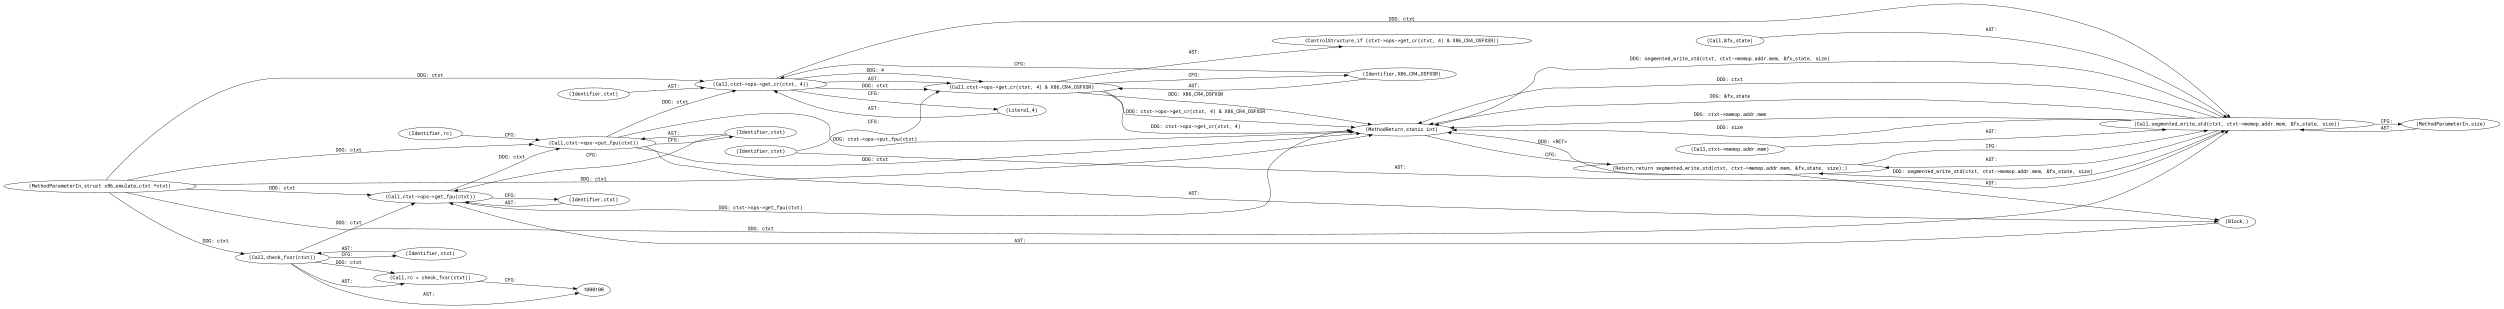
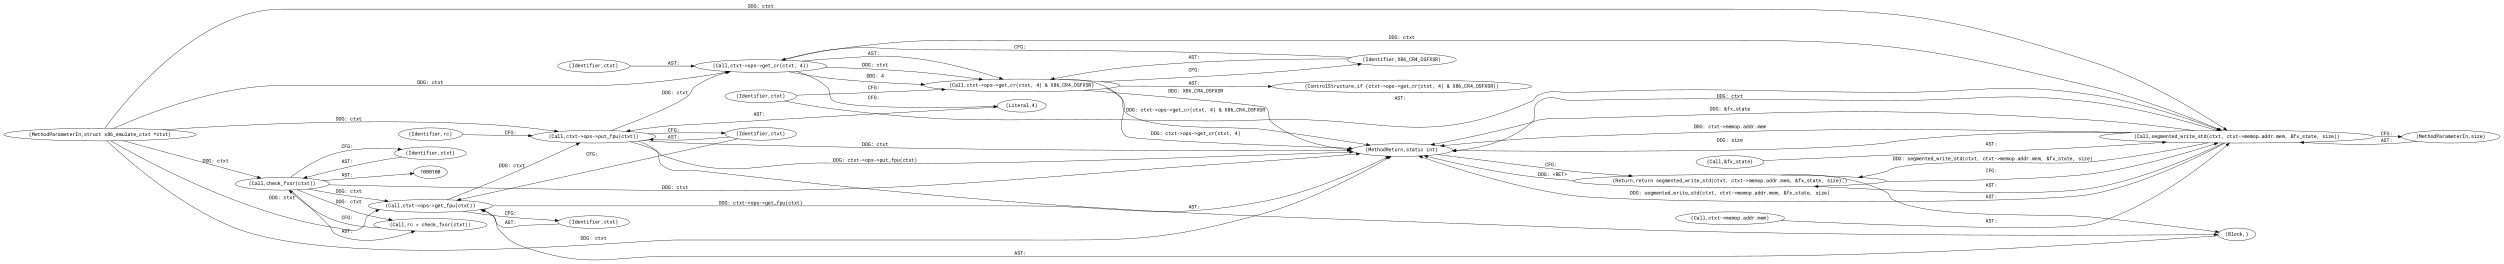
(886, 117) -> (814, 117)
none -> (843, 189)
(526, 285) -> (332, 219)
